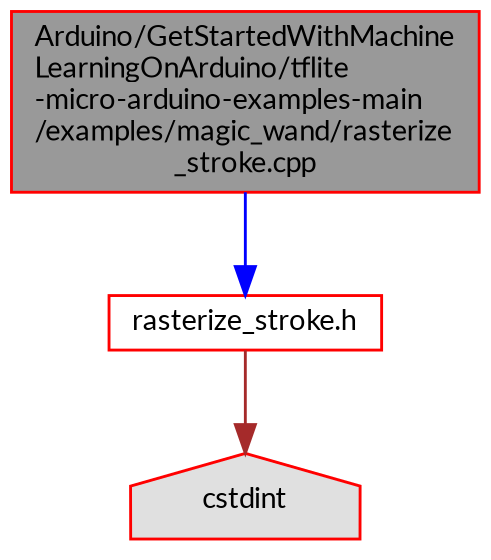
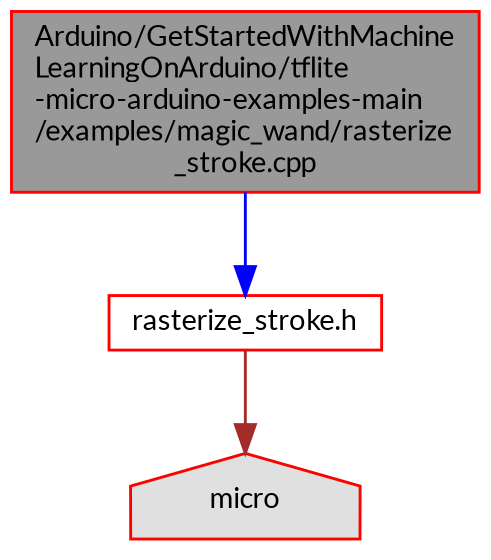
(245, 501) -> (245, 501)
